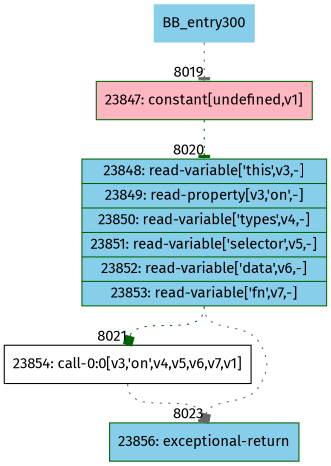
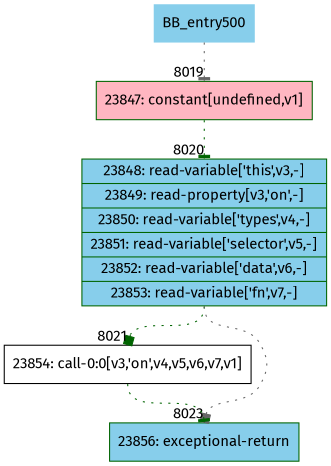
(204, 23) -> (204, 23)
(163, 403) -> (163, 403)
